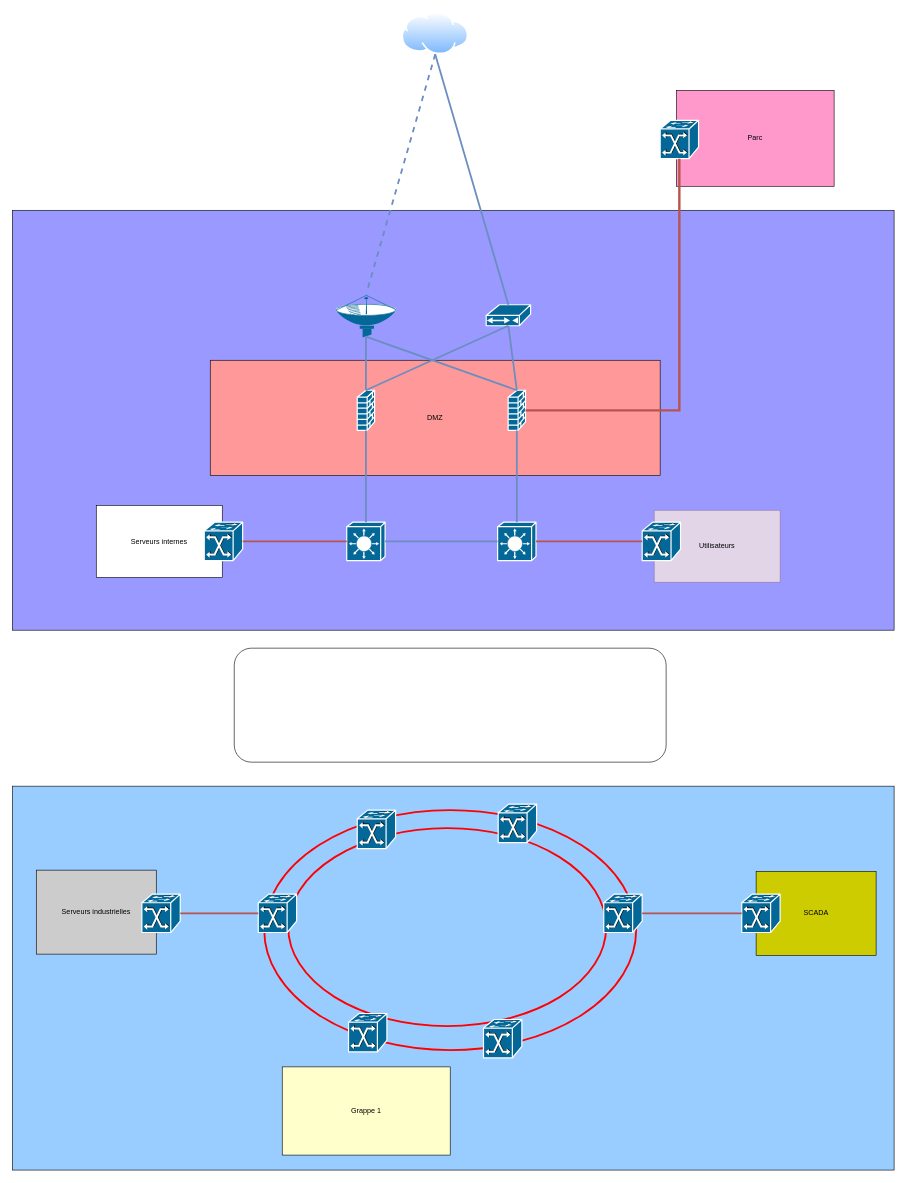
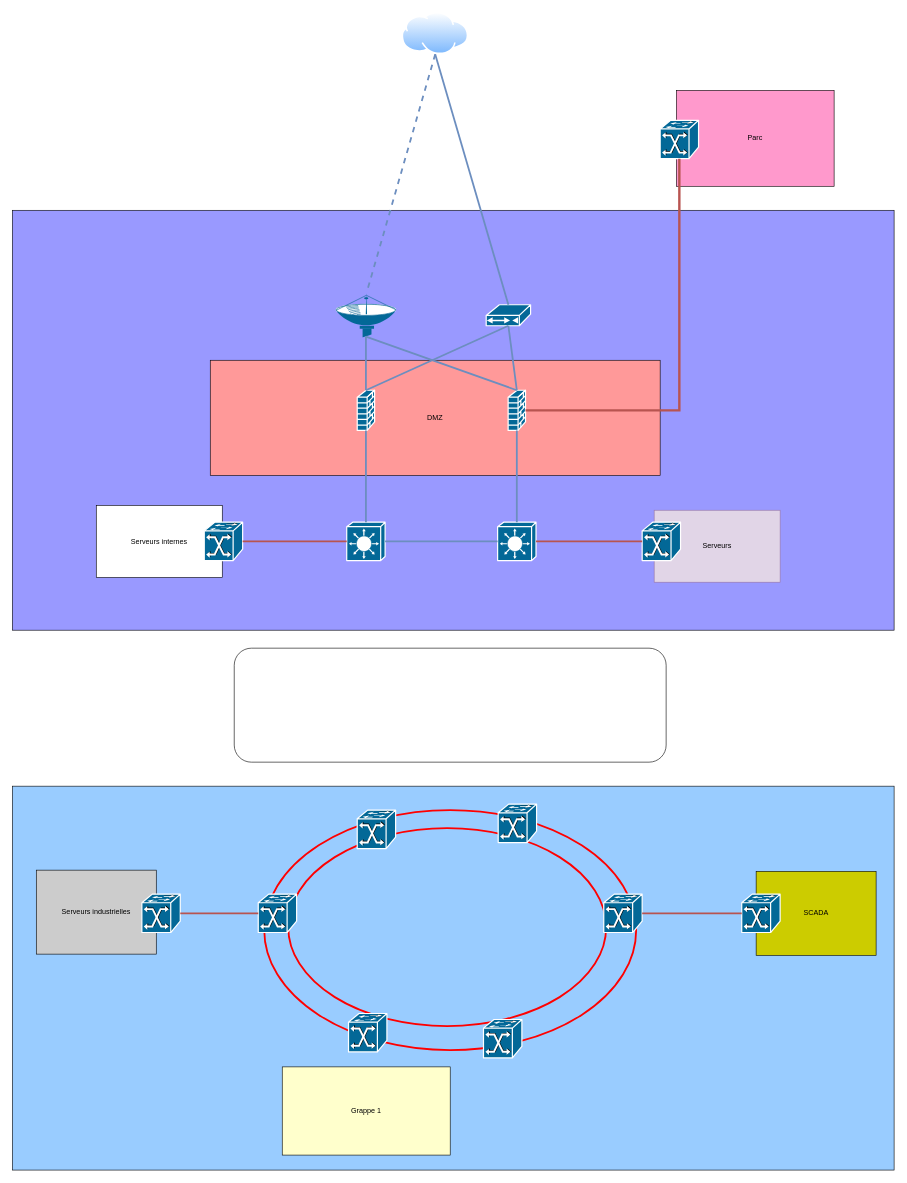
(717, 546) -> (717, 546)
